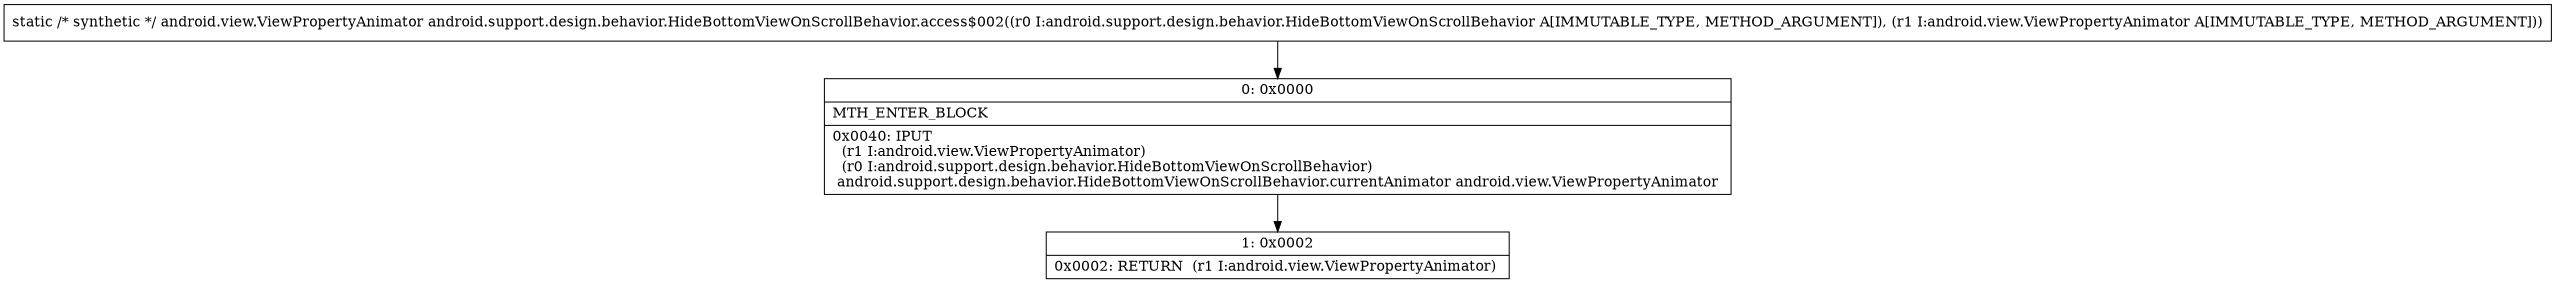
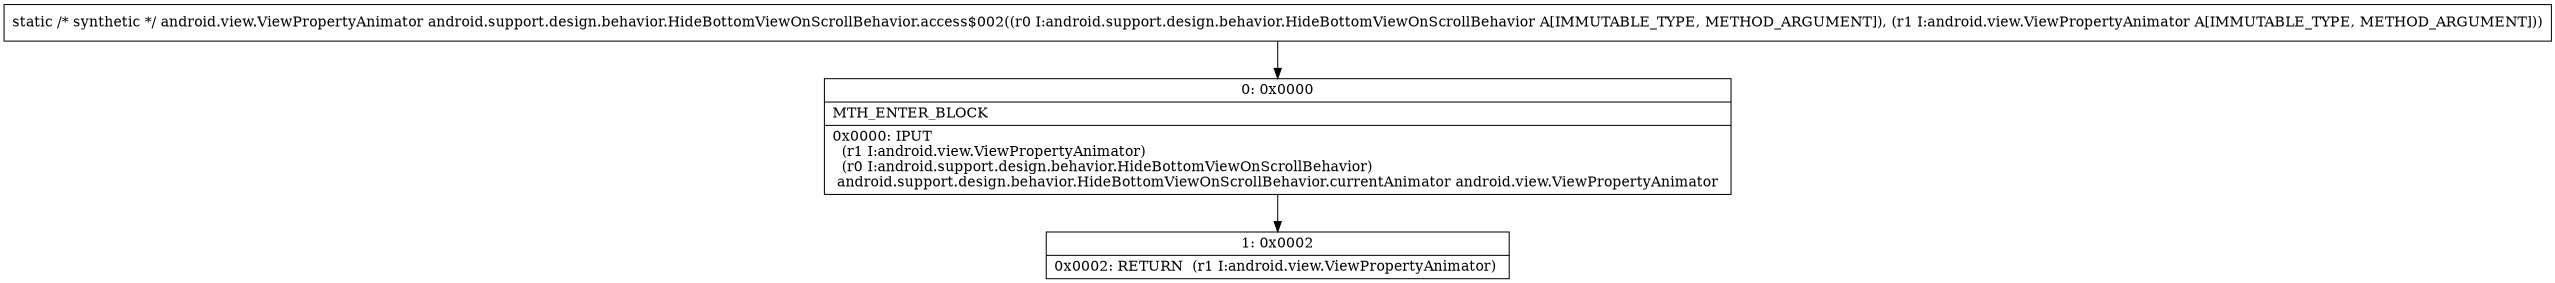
(887, 137) -> (887, 137)
